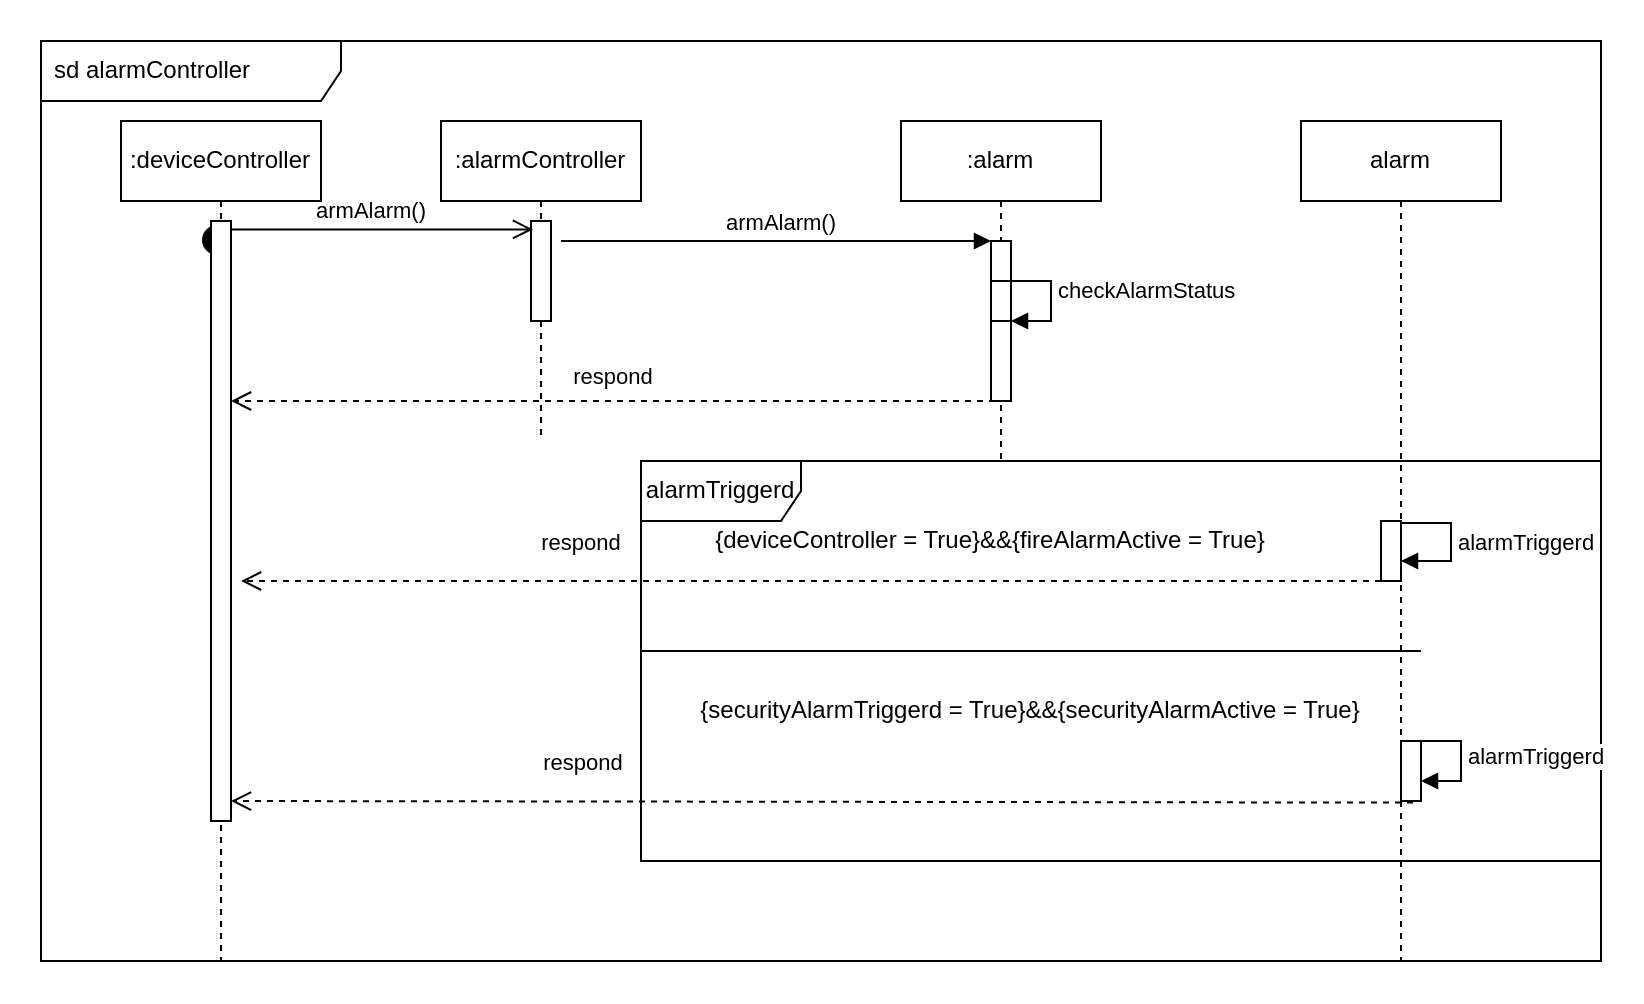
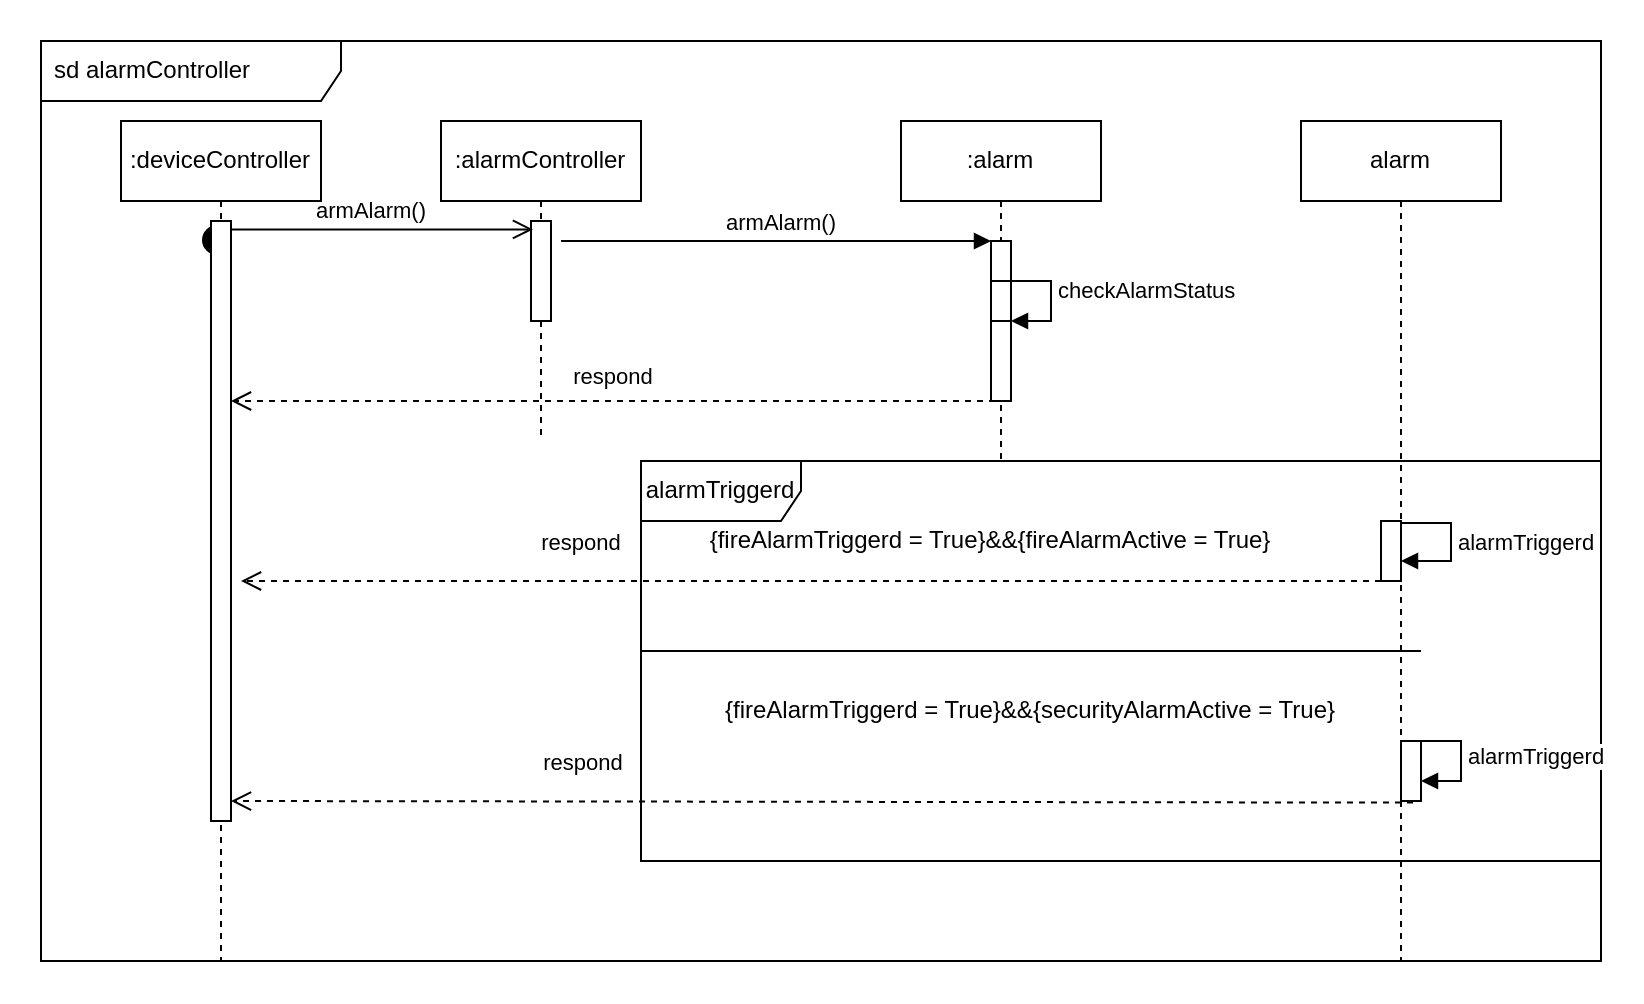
(991, 541) -> (991, 541)
(1031, 711) -> (1031, 711)
